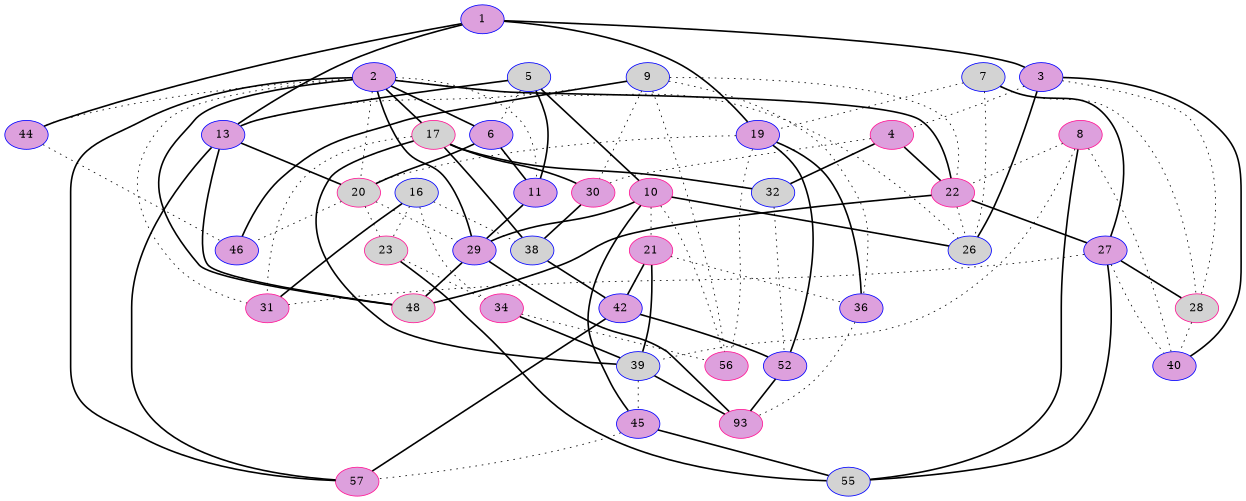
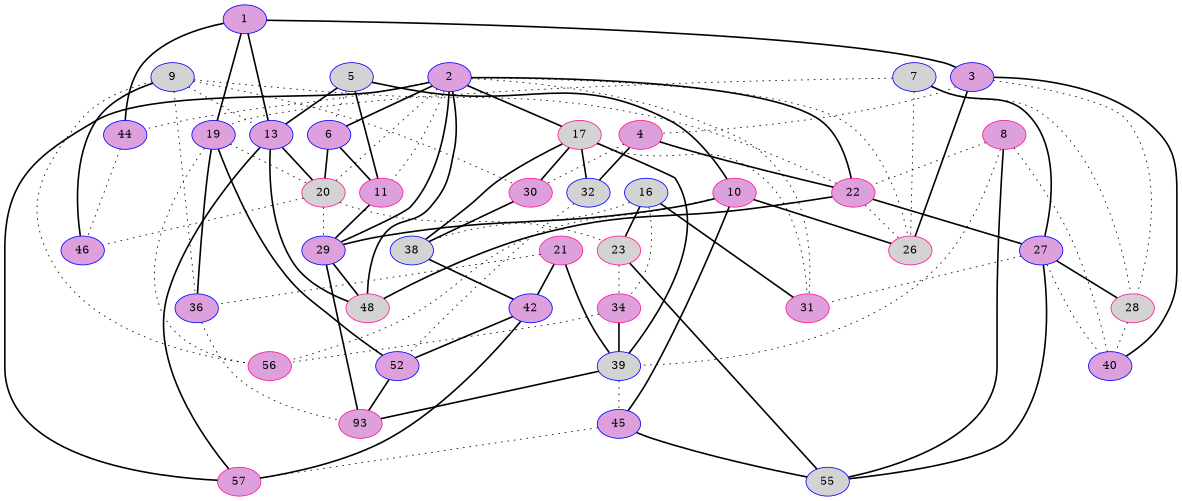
(535, 193) -> (381, 193)
(401, 222) -> (632, 223)
(651, 222) -> none
(970, 250) -> (910, 250)
